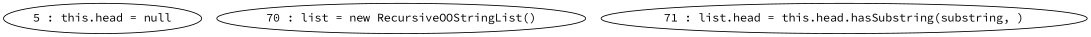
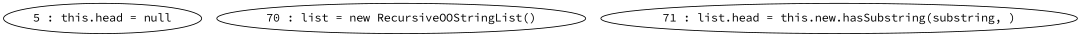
(844, 18) -> (839, 18)
